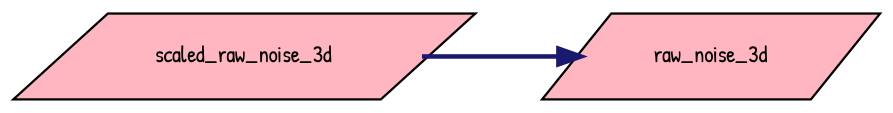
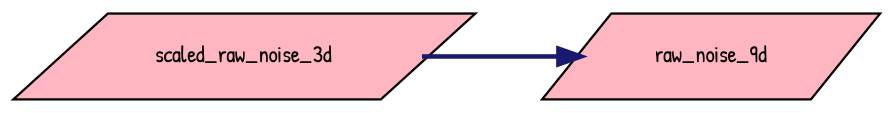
(711, 56) -> (711, 56)
